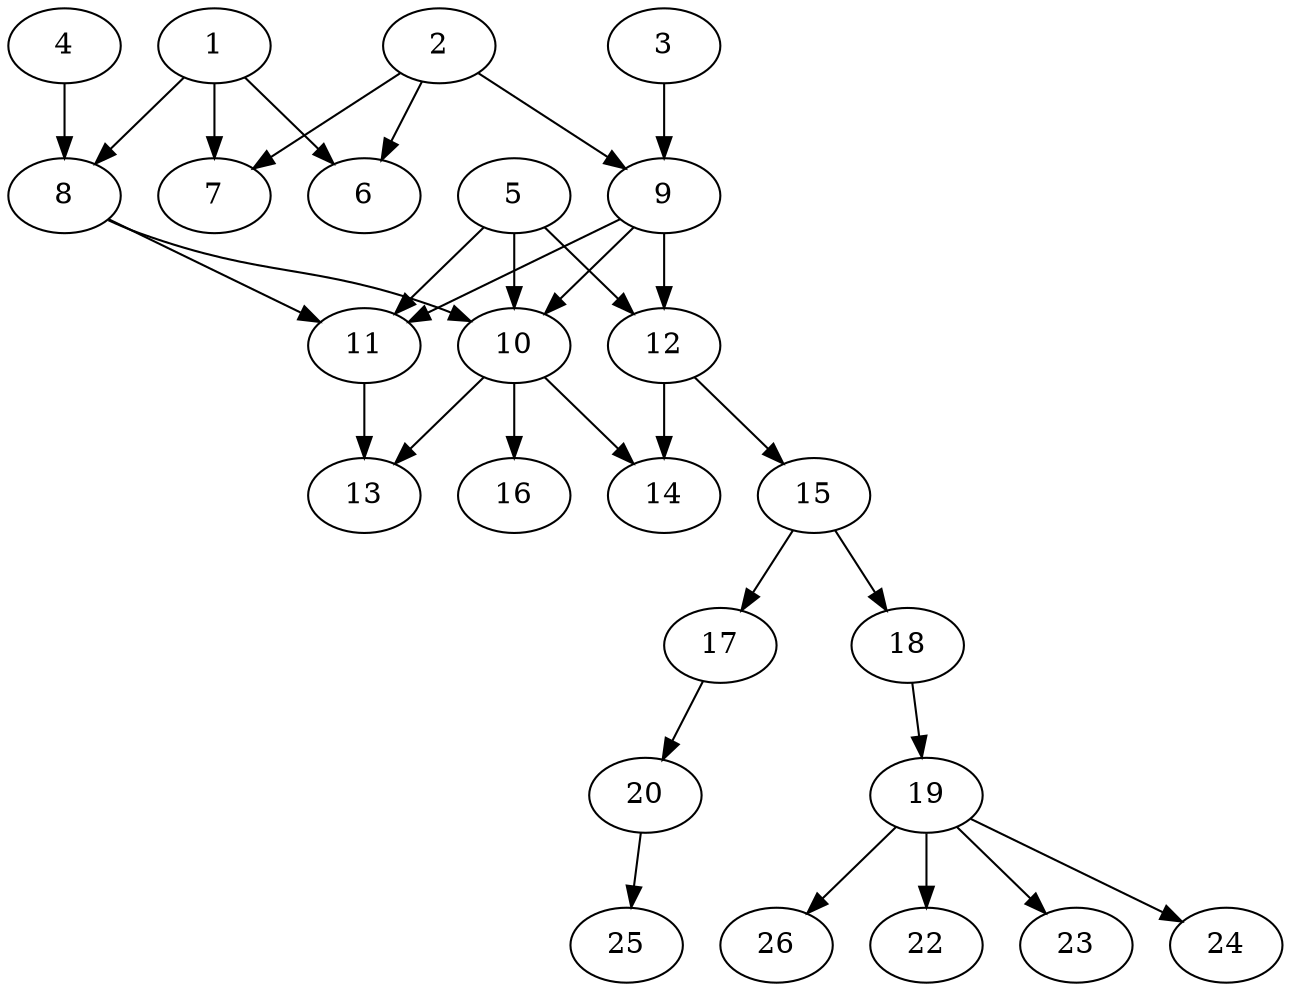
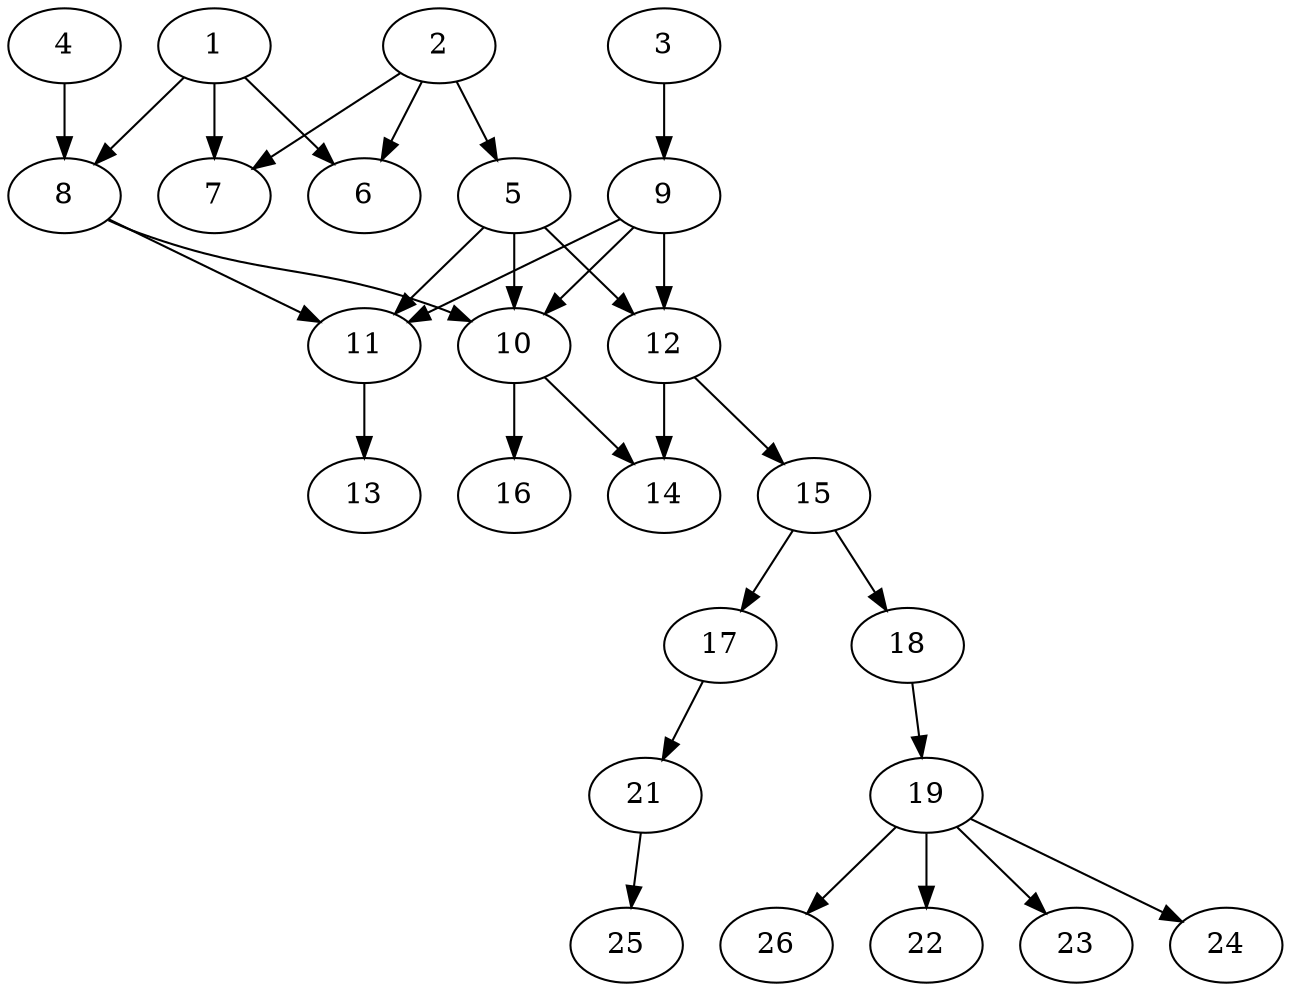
(543, 115) -> (472, 111)
(447, 413) -> none
(645, 795) -> (645, 795)
